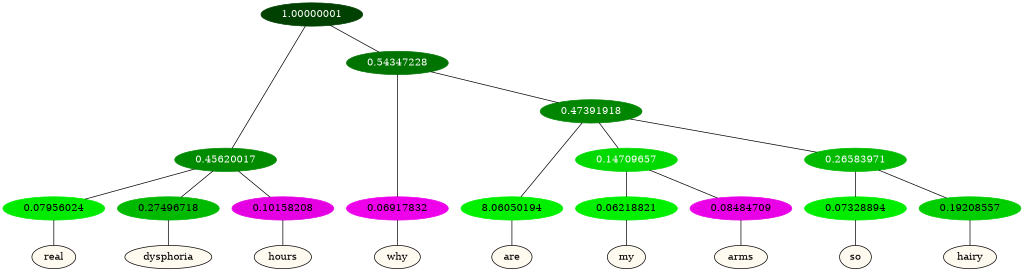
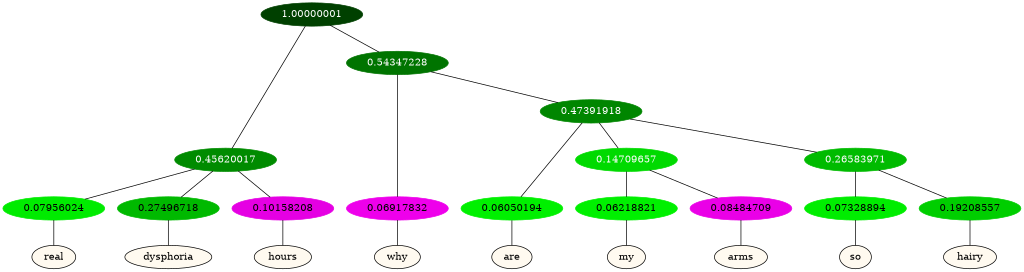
(512, 208) -> (512, 208)
